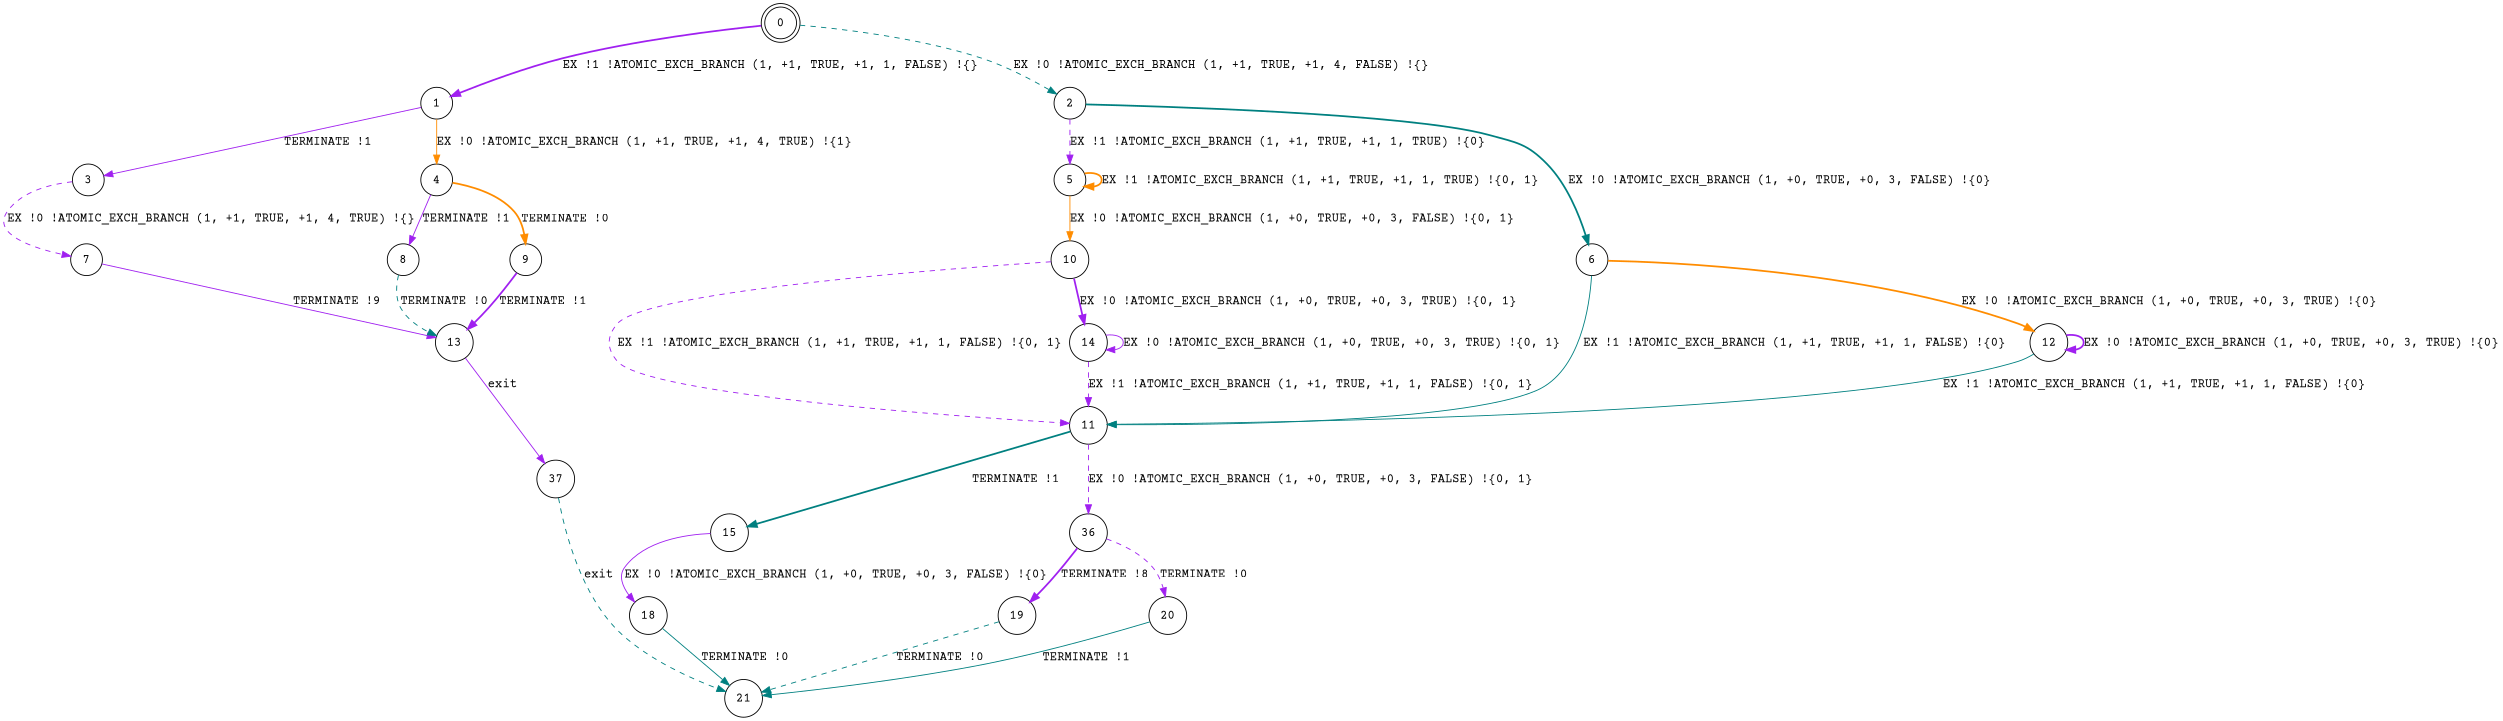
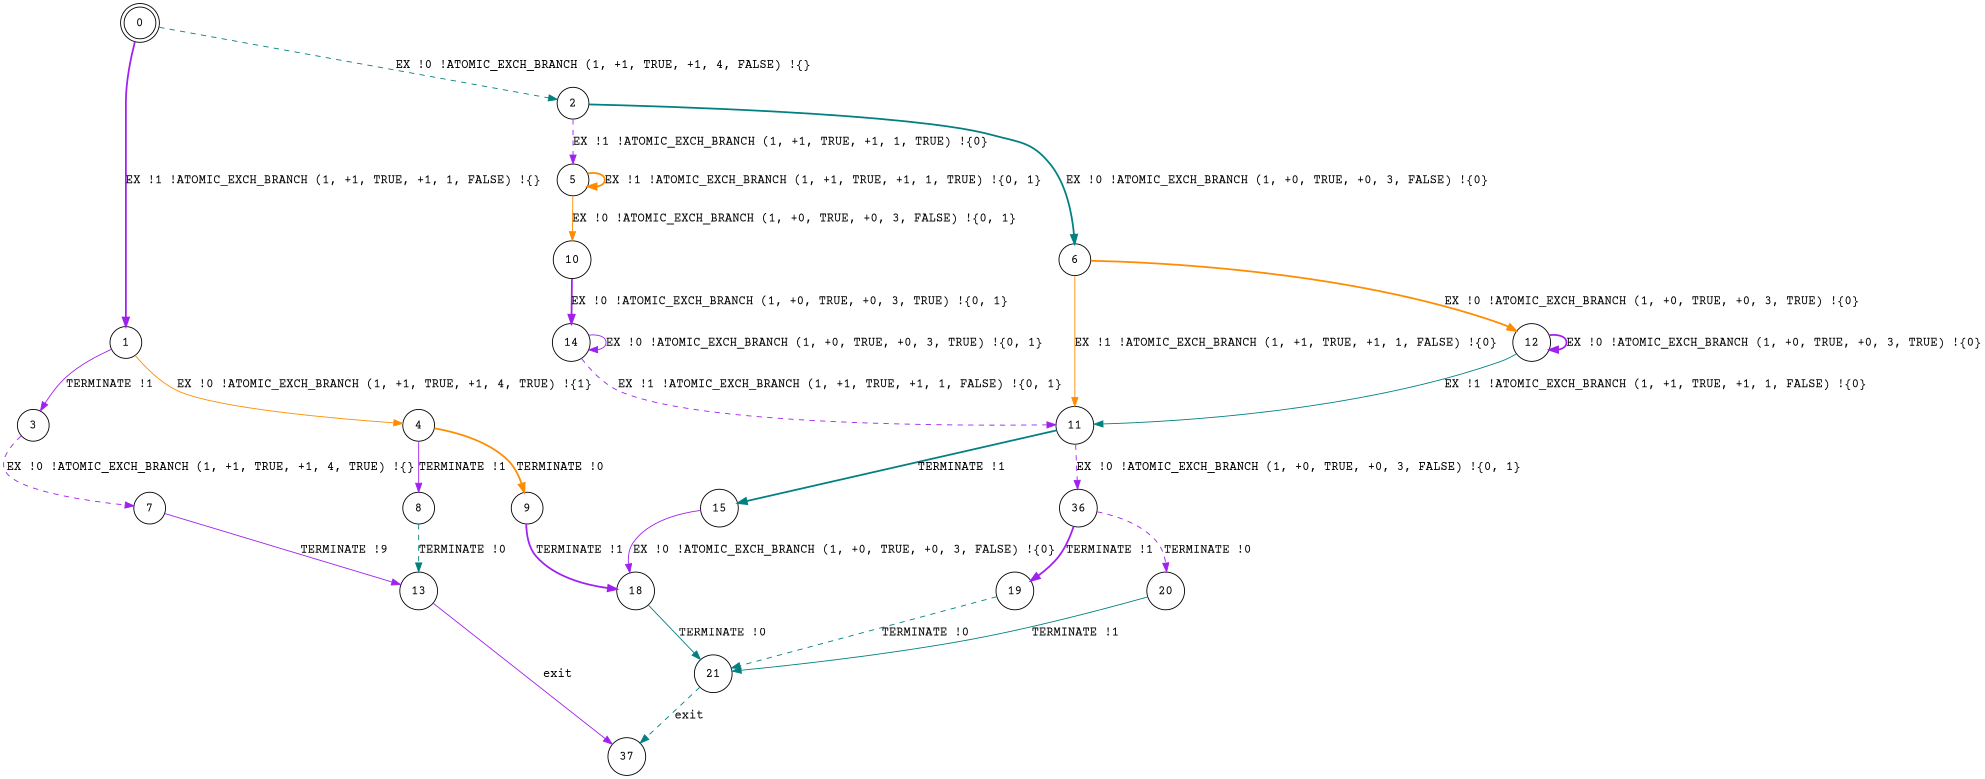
(496, 299) -> (554, 571)
(610, 347) -> none
(1436, 411) -> (1075, 337)
(1105, 574) -> (1110, 550)
(607, 619) -> (673, 712)
